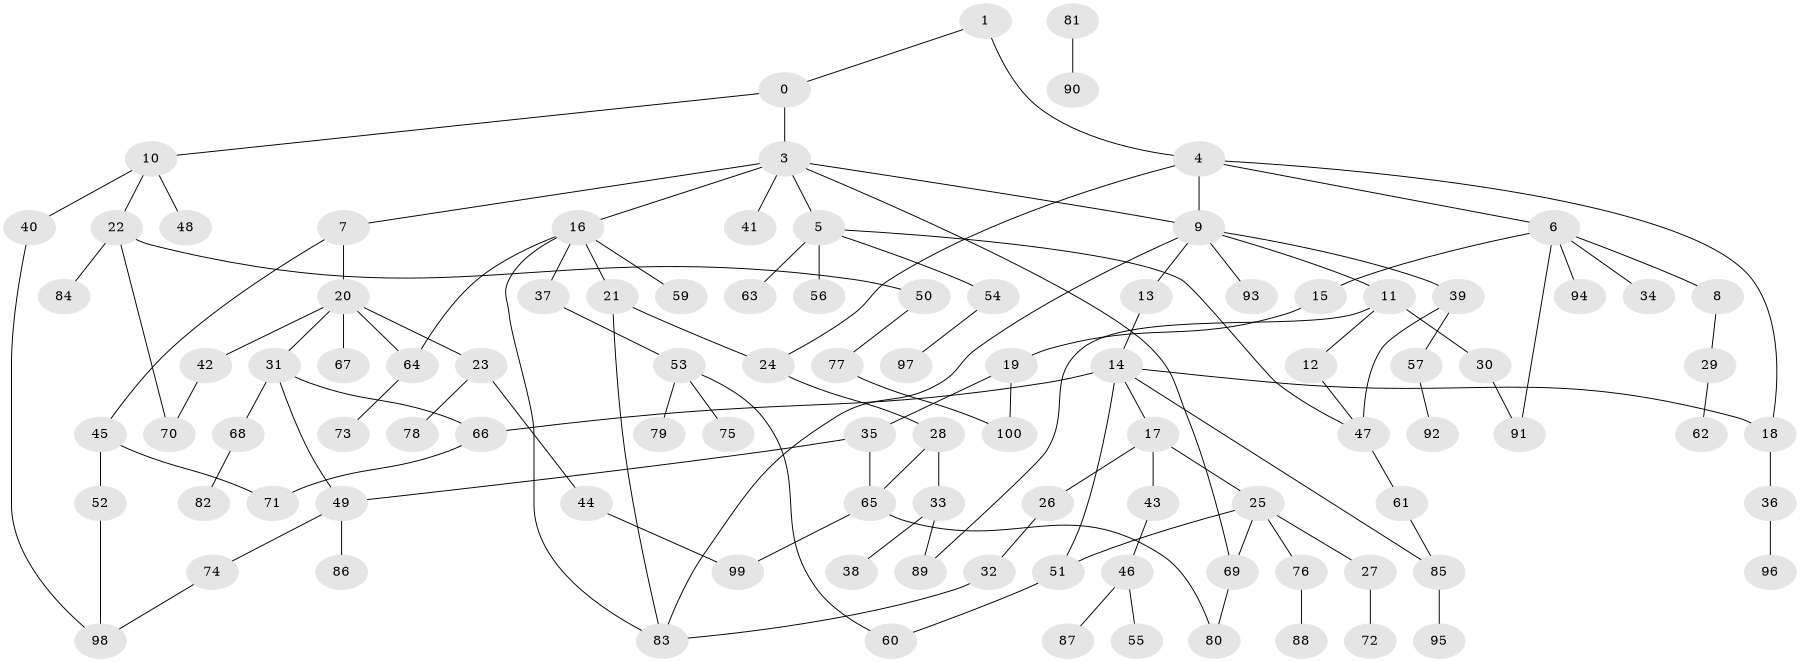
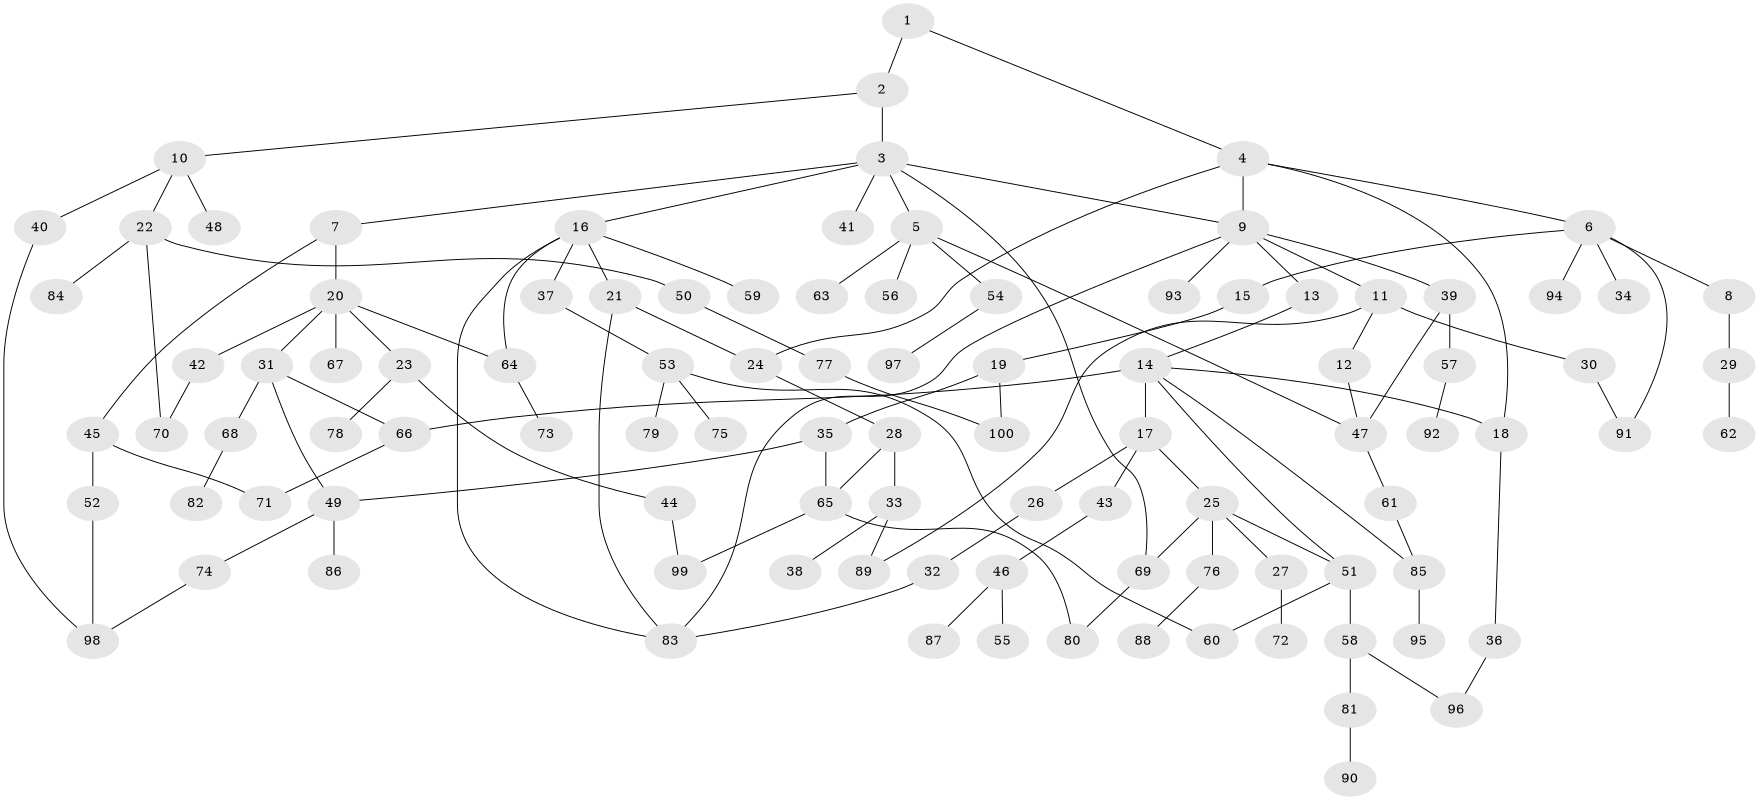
(785, 90) -> (882, 90)
none -> (1350, 641)
